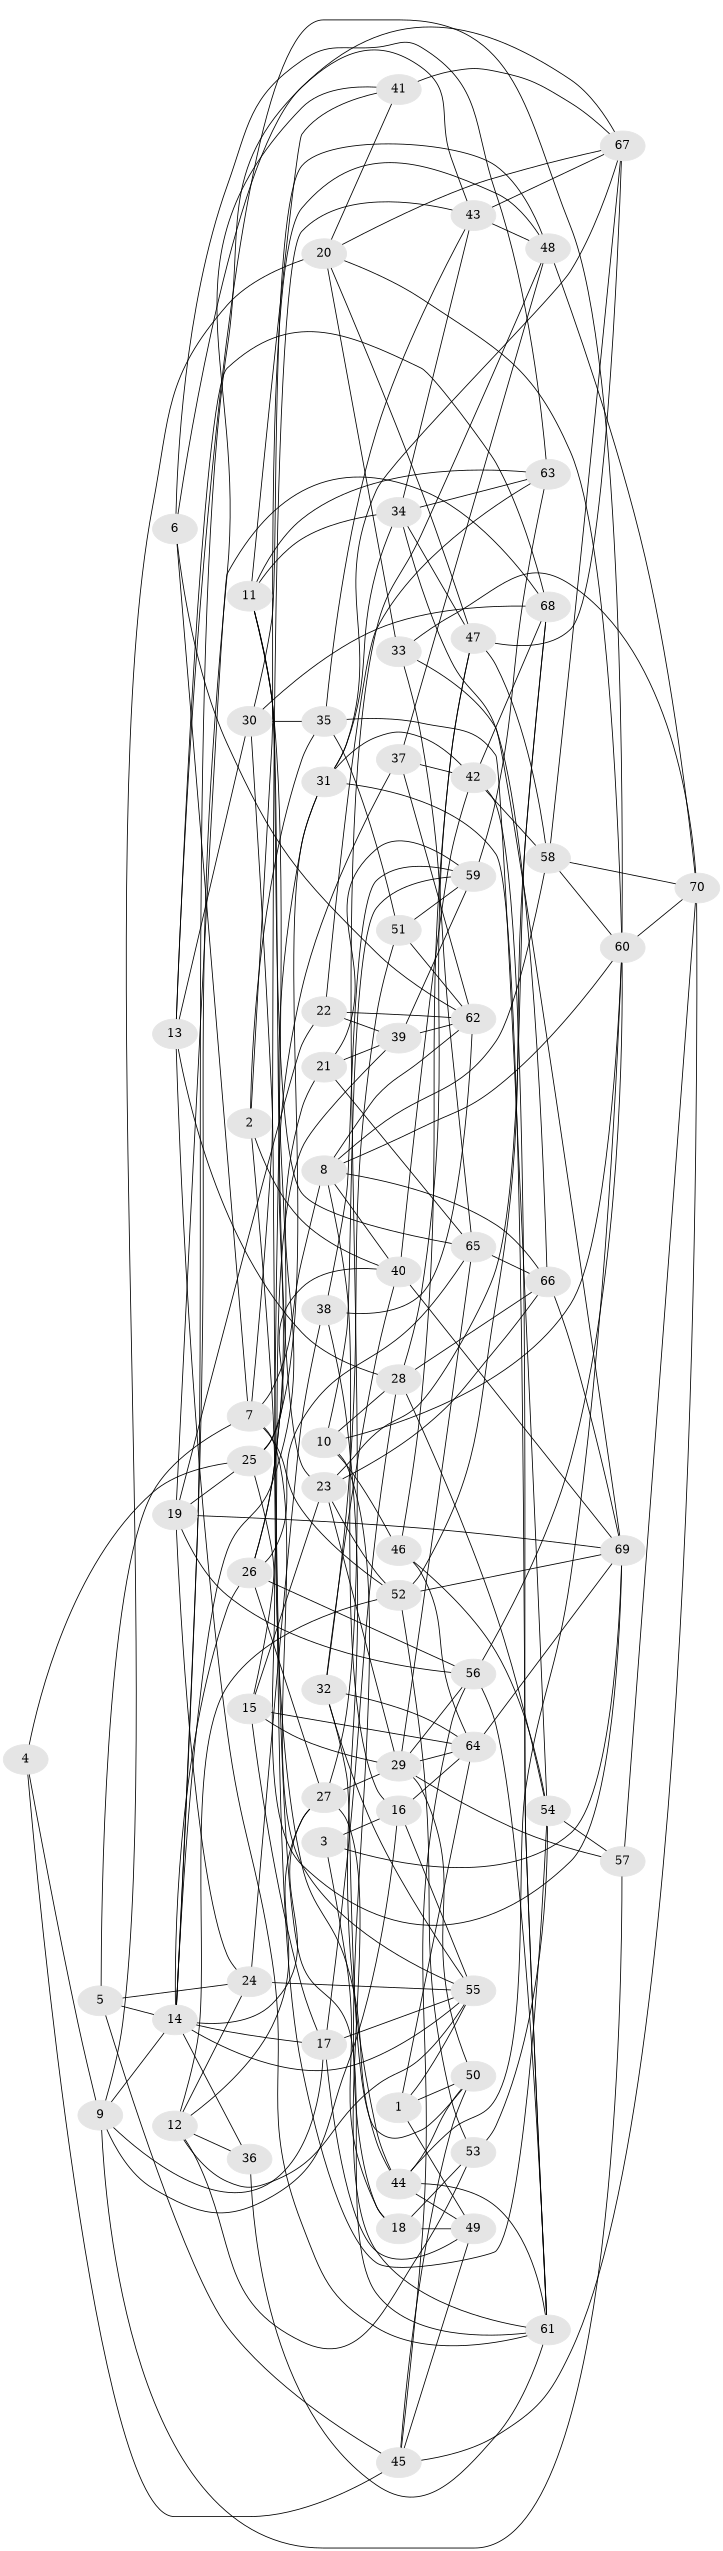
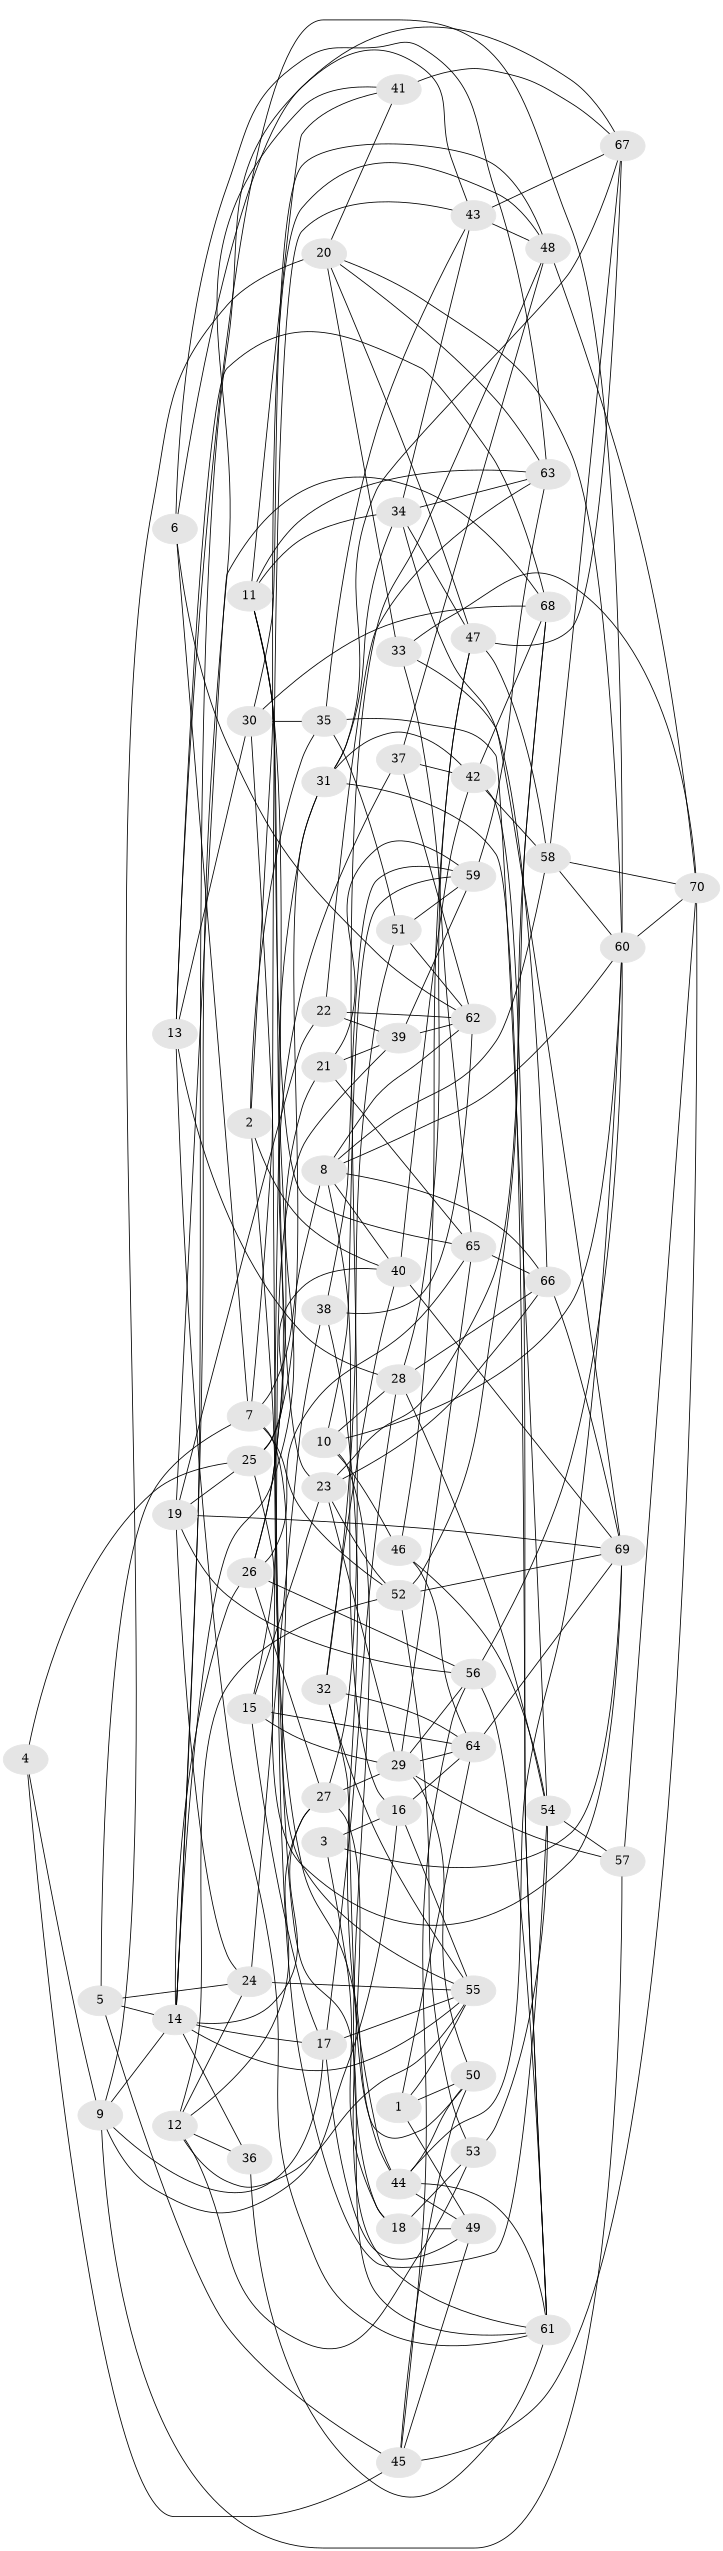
(468, 187) -> (449, 353)
